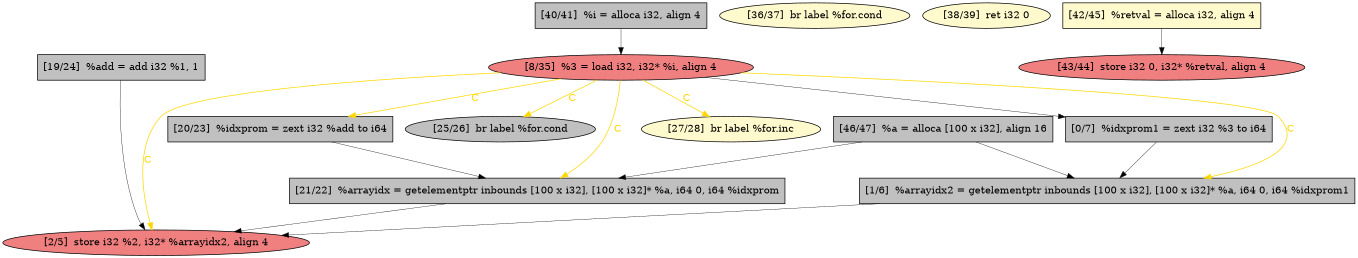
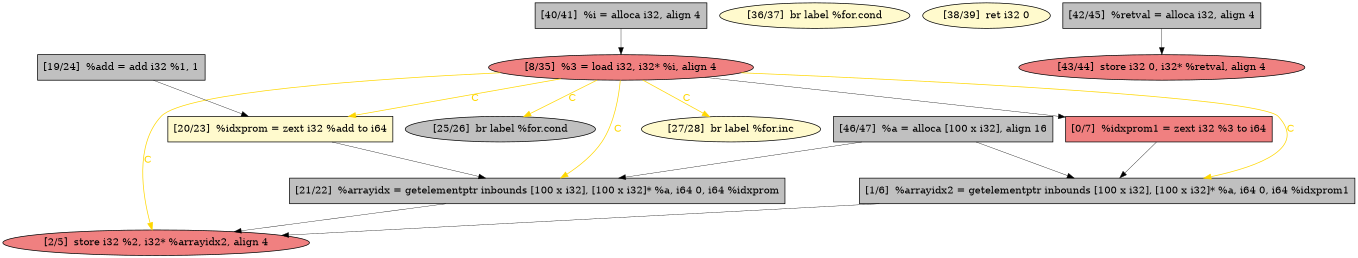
(1162, 16) -> (1162, 16)
(280, 129) -> (280, 129)
(1169, 129) -> (1169, 129)
(123, 153) -> (198, 97)
